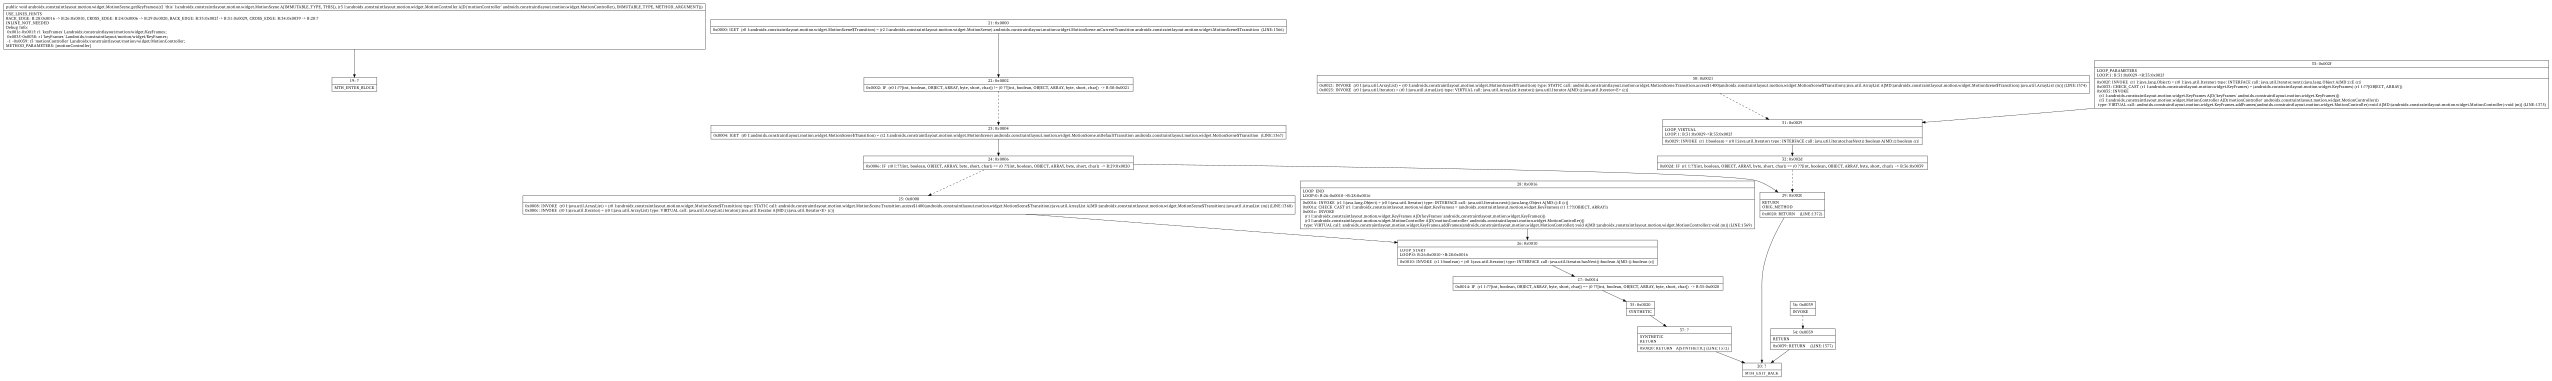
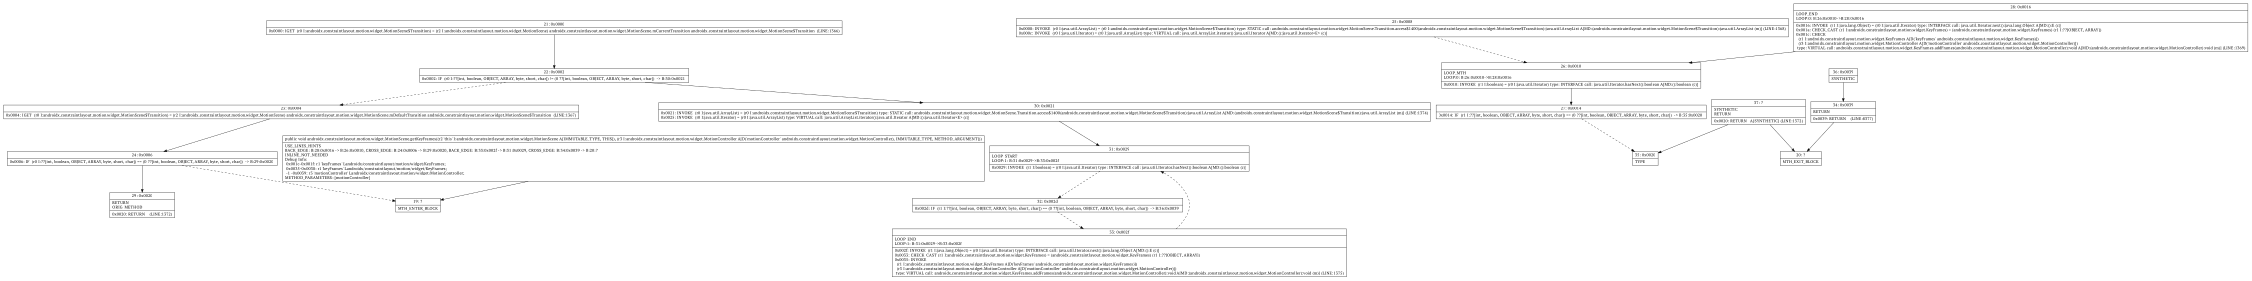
(2117, 71) -> (906, 239)
none -> (783, 92)
(1743, 106) -> (1078, 133)
(2010, 116) -> (1188, 198)
(1681, 130) -> (1005, 156)
(1792, 149) -> (1080, 184)
(1792, 179) -> (1069, 220)
(958, 182) -> (287, 183)
(1320, 212) -> (1812, 35)
(1210, 228) -> (1479, 49)
(1413, 250) -> (1455, 73)
(1762, 287) -> none
(1613, 295) -> (1607, 134)
(1640, 312) -> (1640, 162)
(1800, 312) -> (1843, 79)
(1657, 320) -> (1695, 138)
(1803, 321) -> (1843, 90)
(1803, 346) -> (1843, 119)
(1762, 373) -> (1801, 162)
